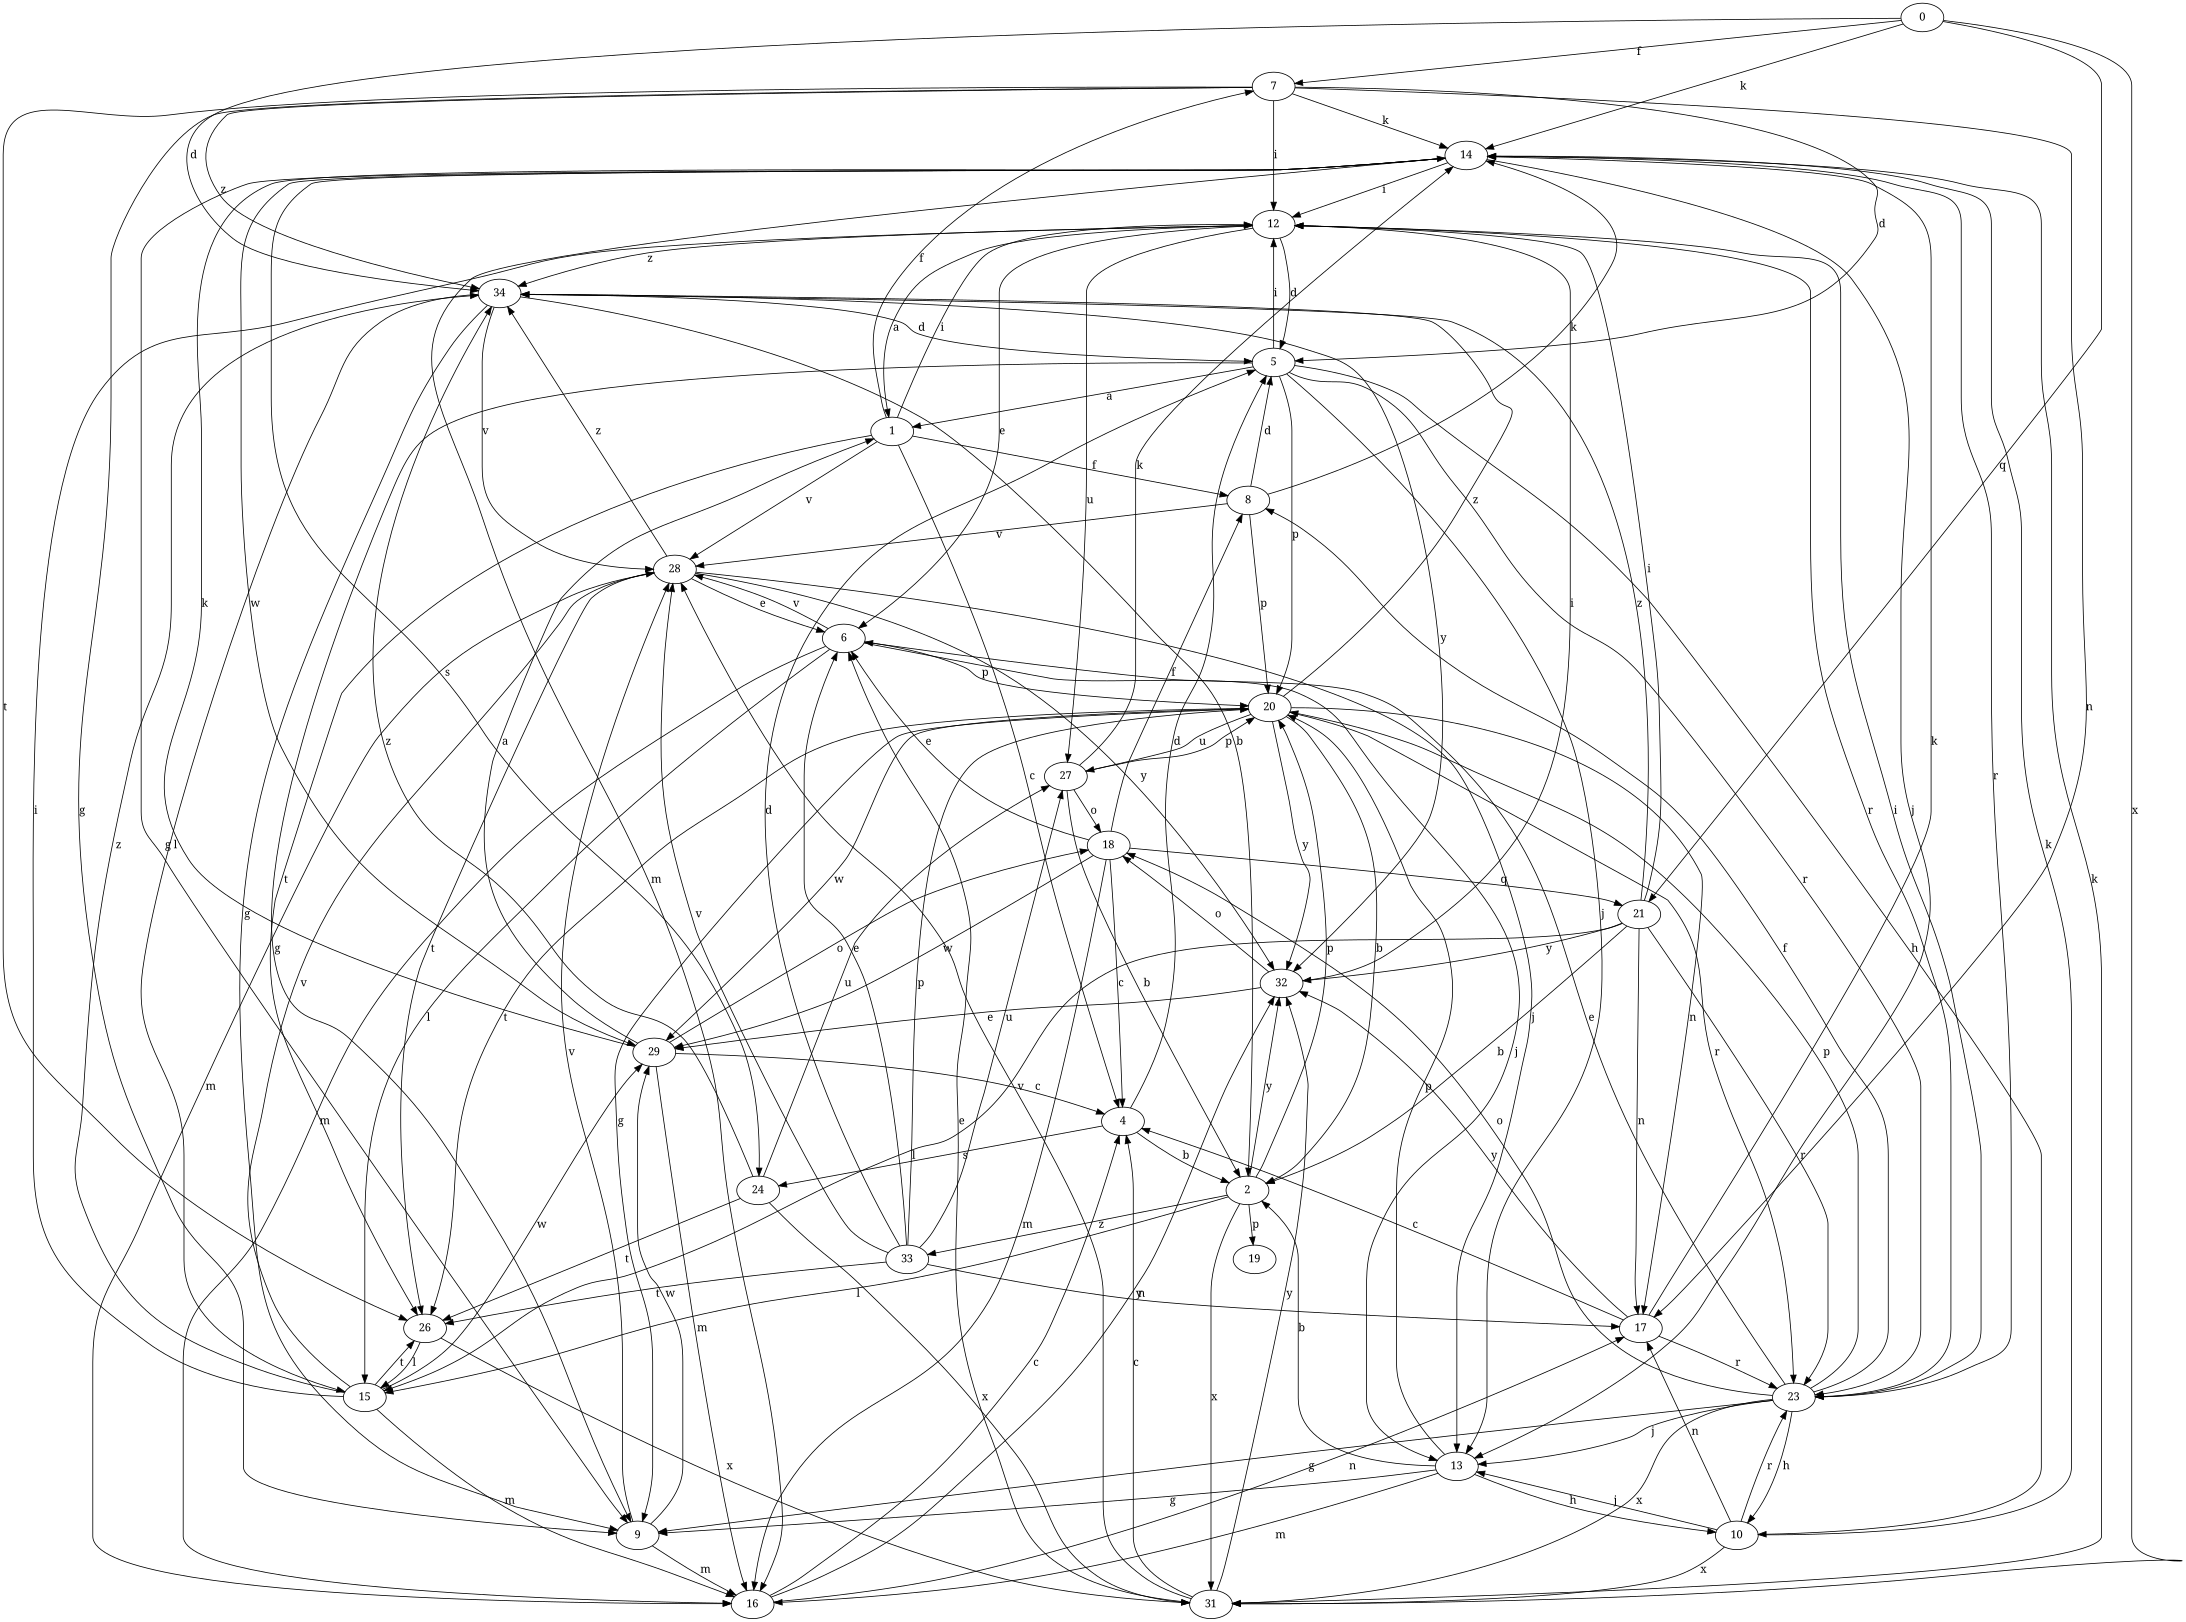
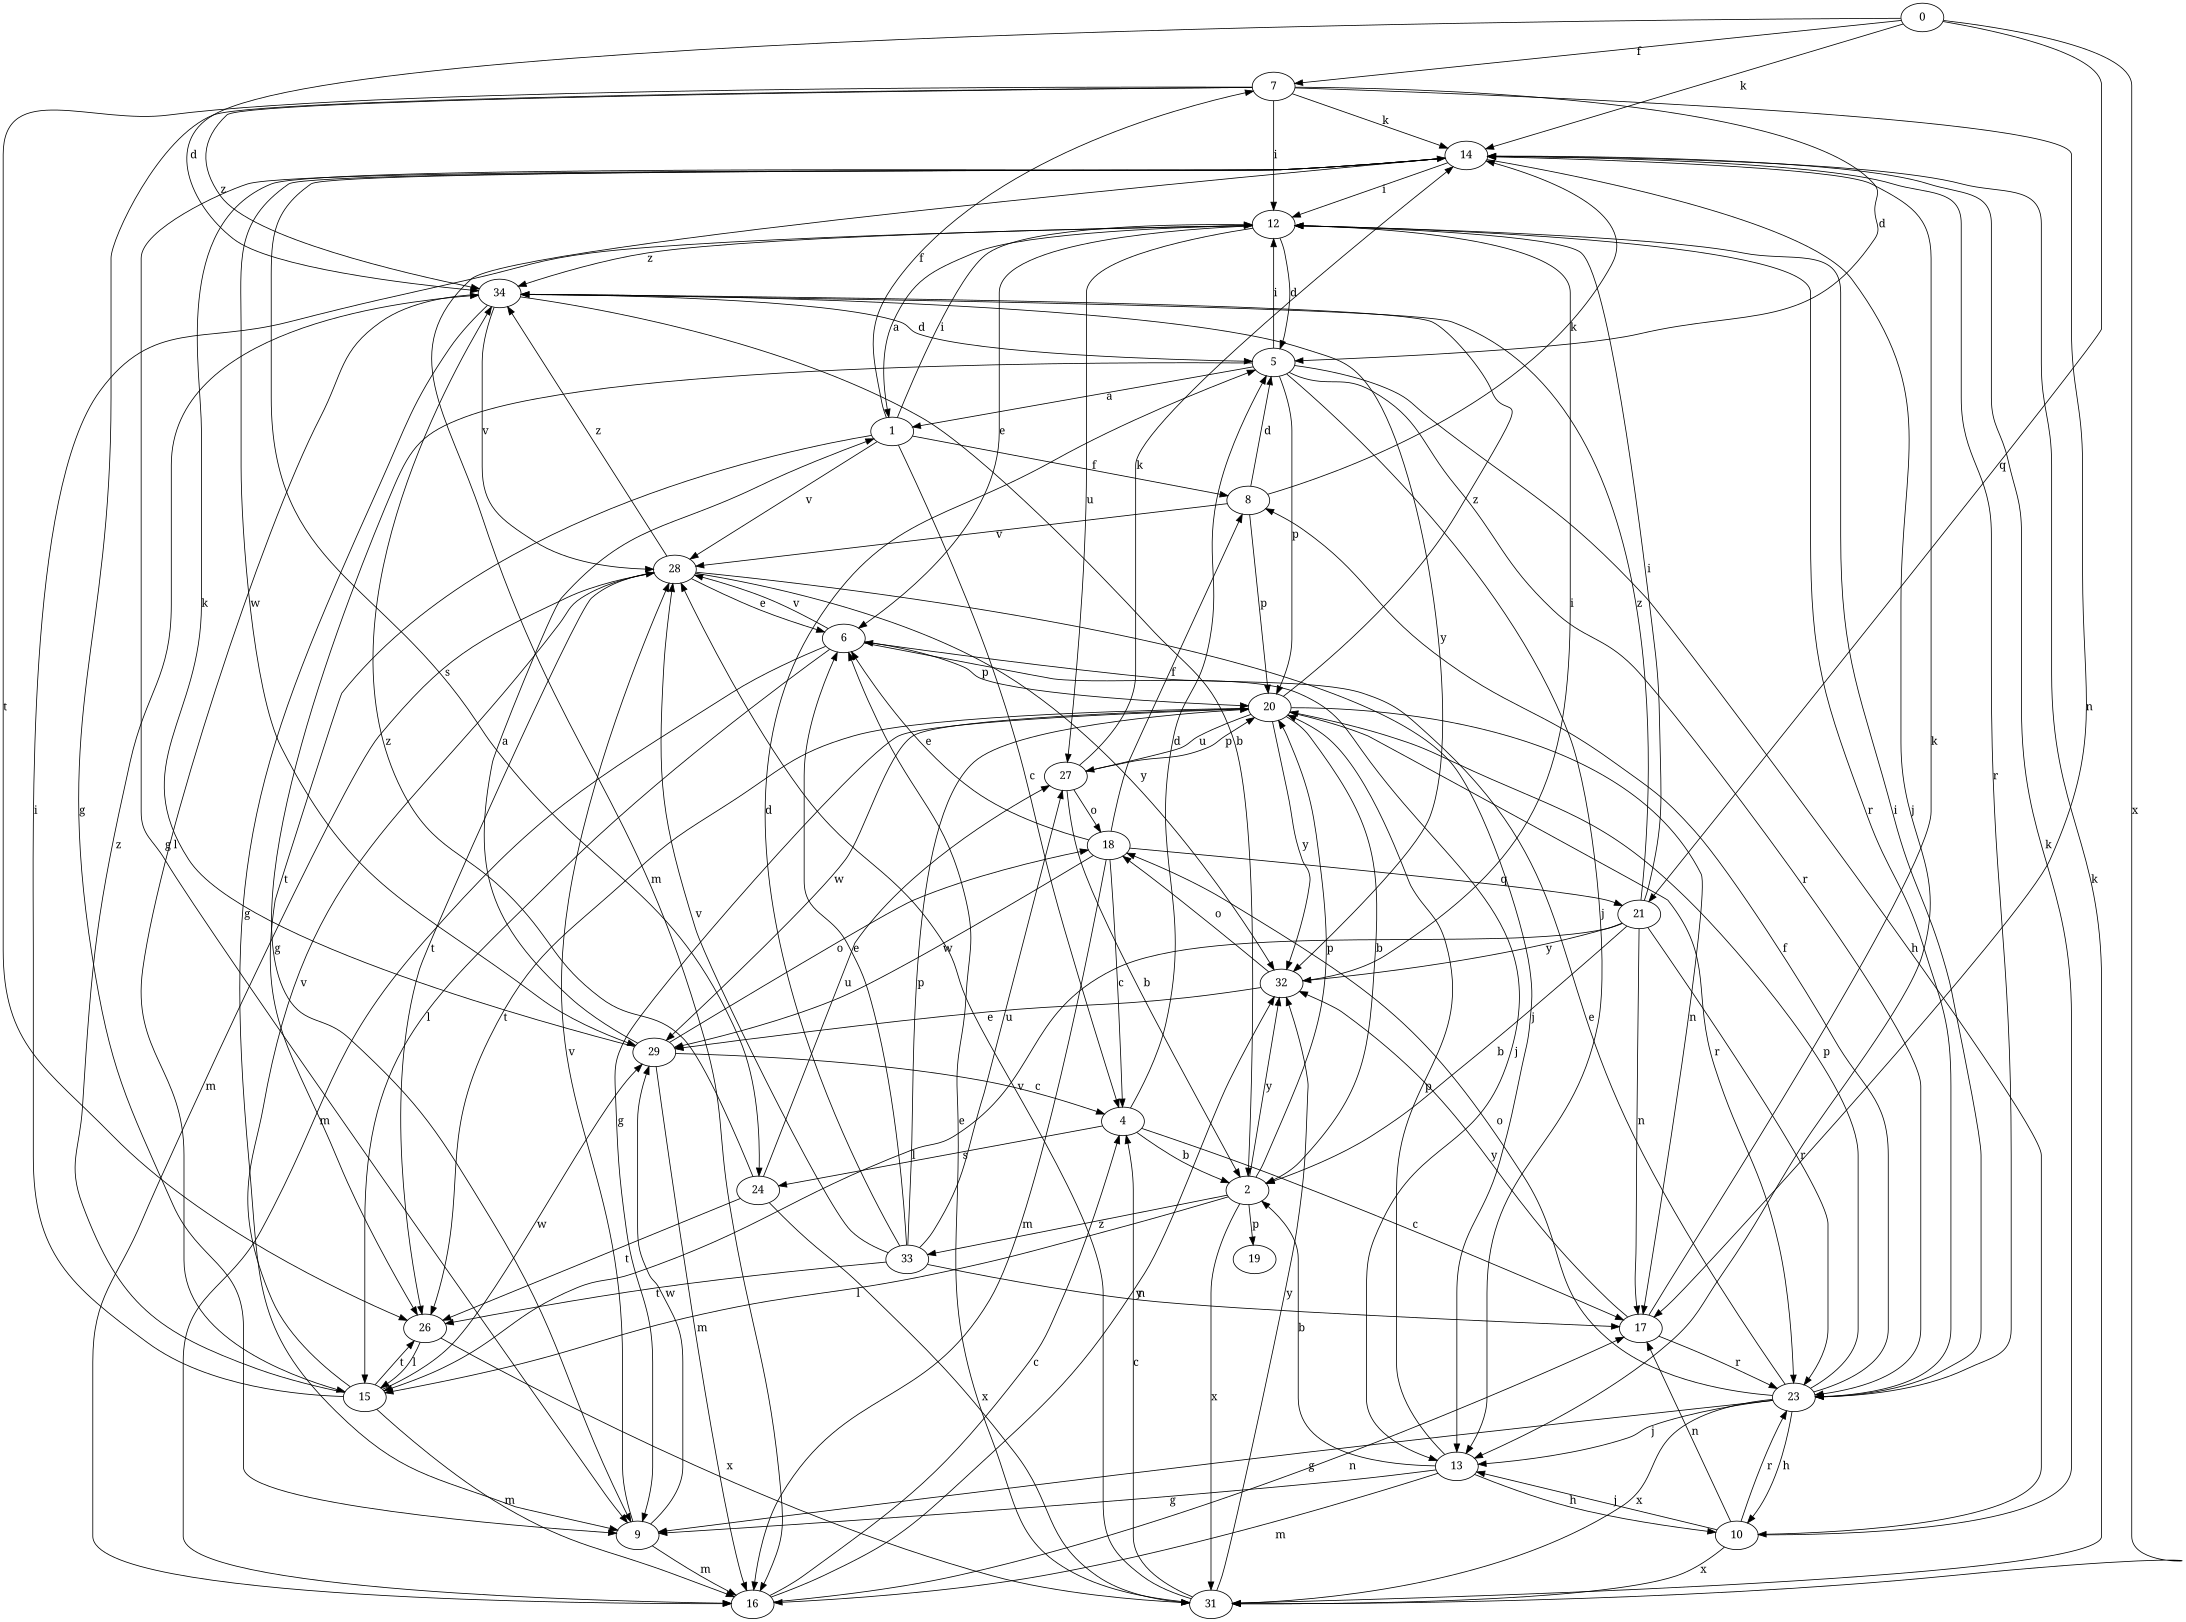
(1388, 1221) -> (1369, 1213)
